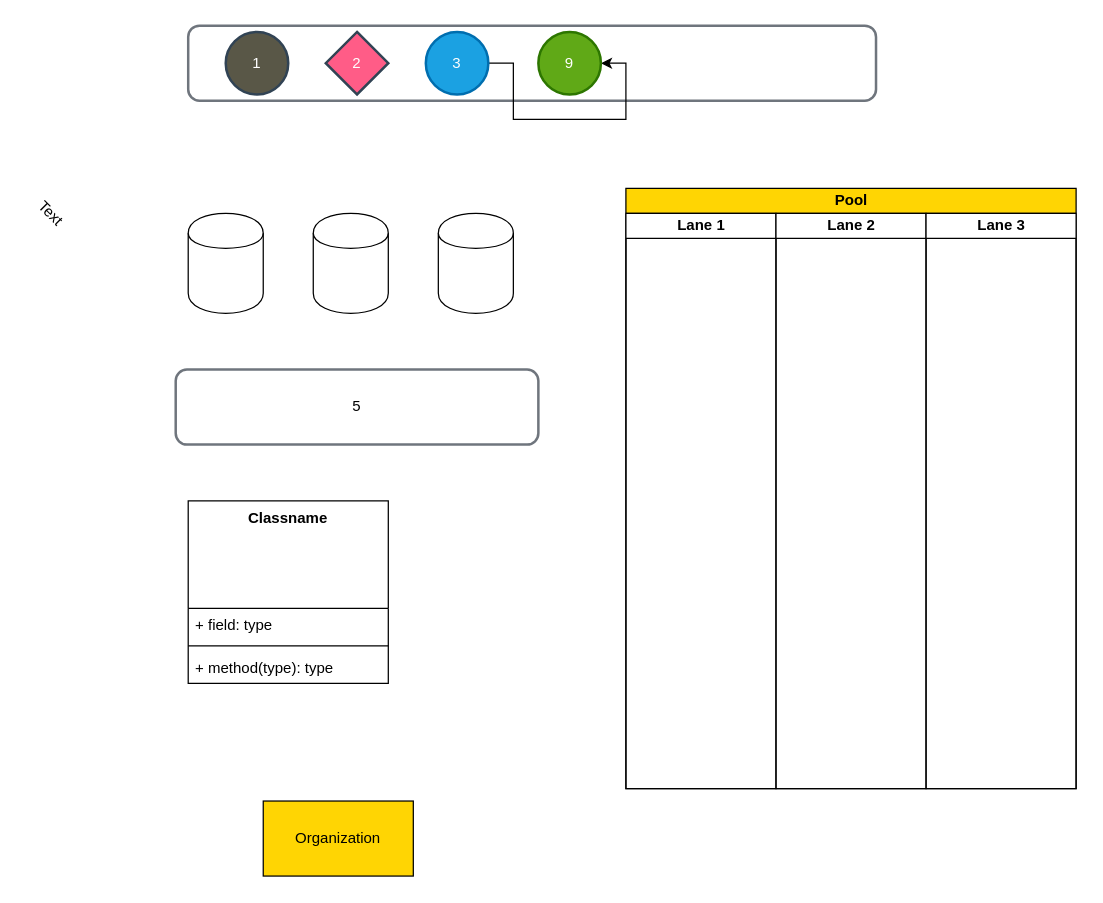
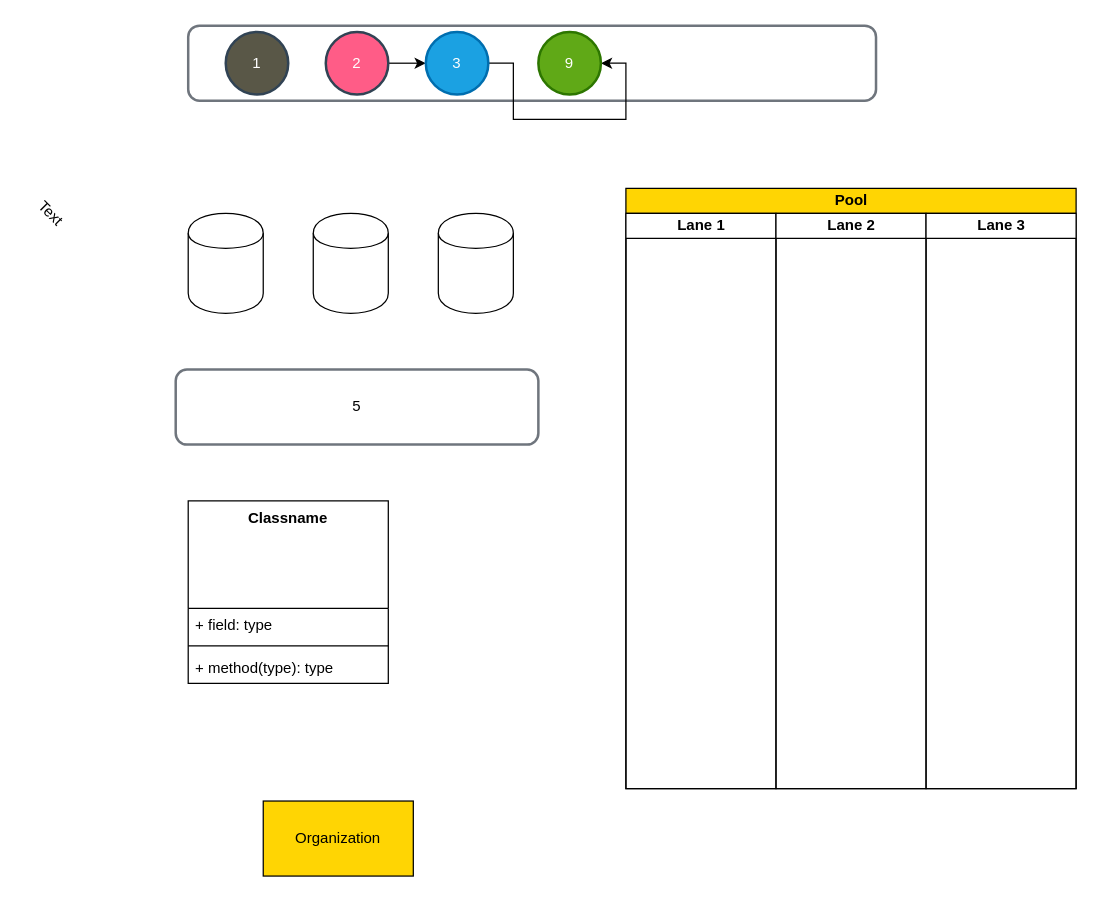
(357, 63) -> (357, 63)
none -> (402, 63)
